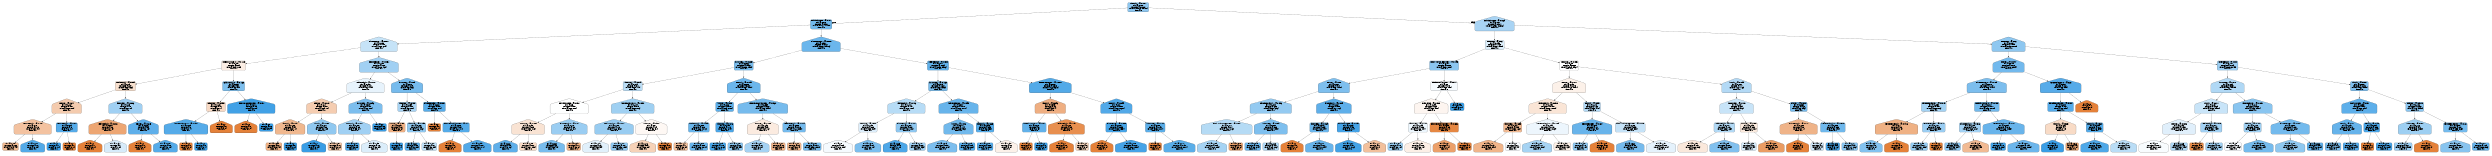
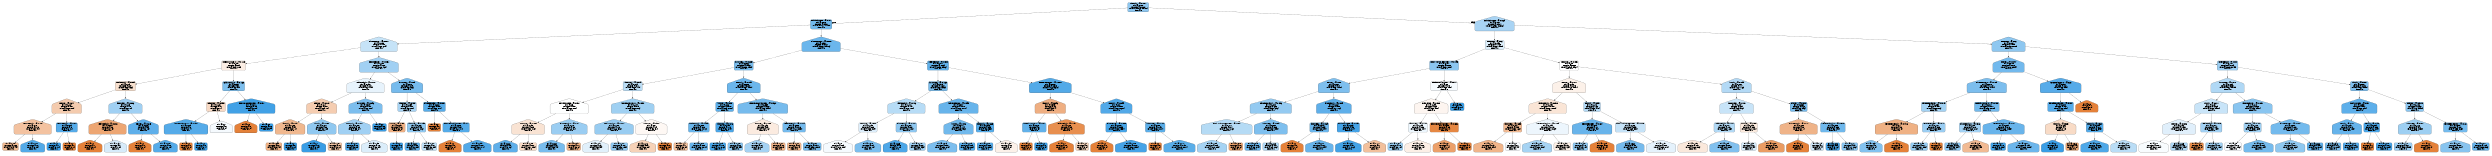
(221, 127) -> (221, 127)
(552, 147) -> (552, 147)
